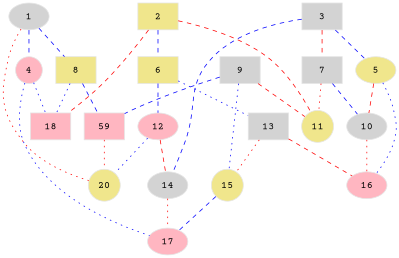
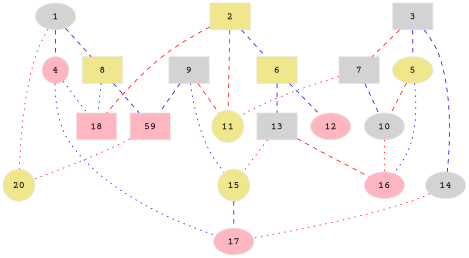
(213, 98) -> (277, 93)
(131, 156) -> none
(163, 156) -> none
